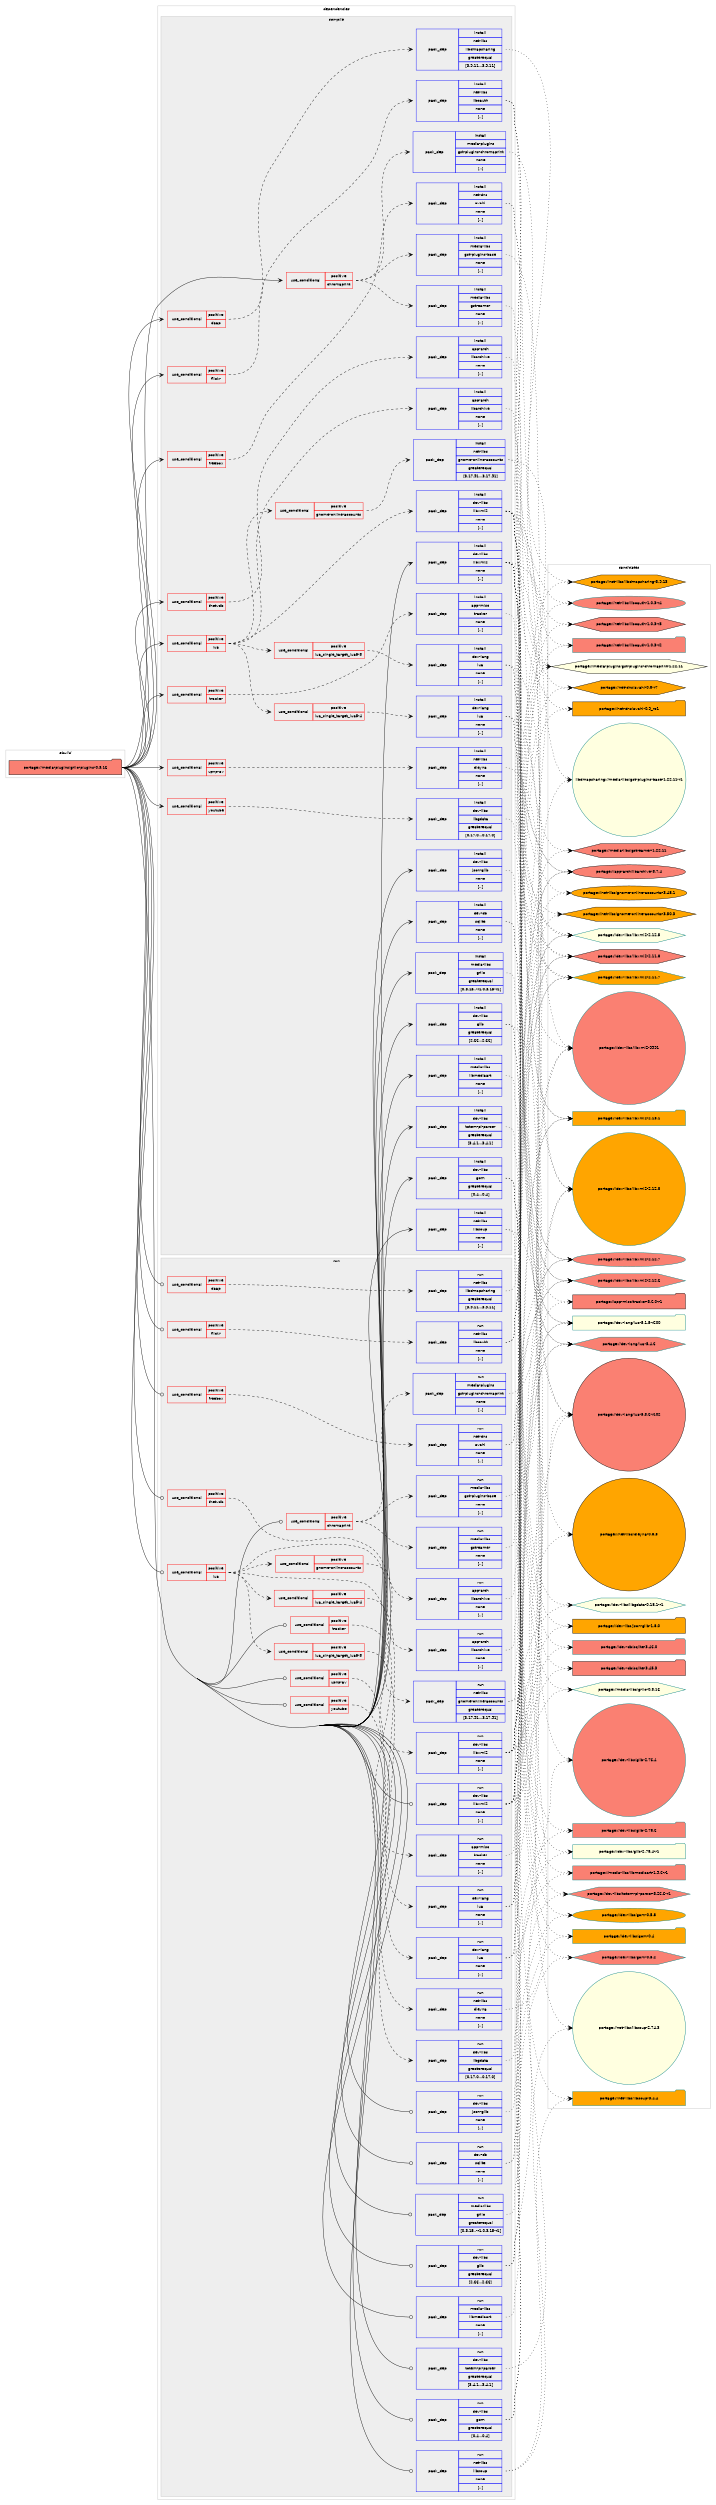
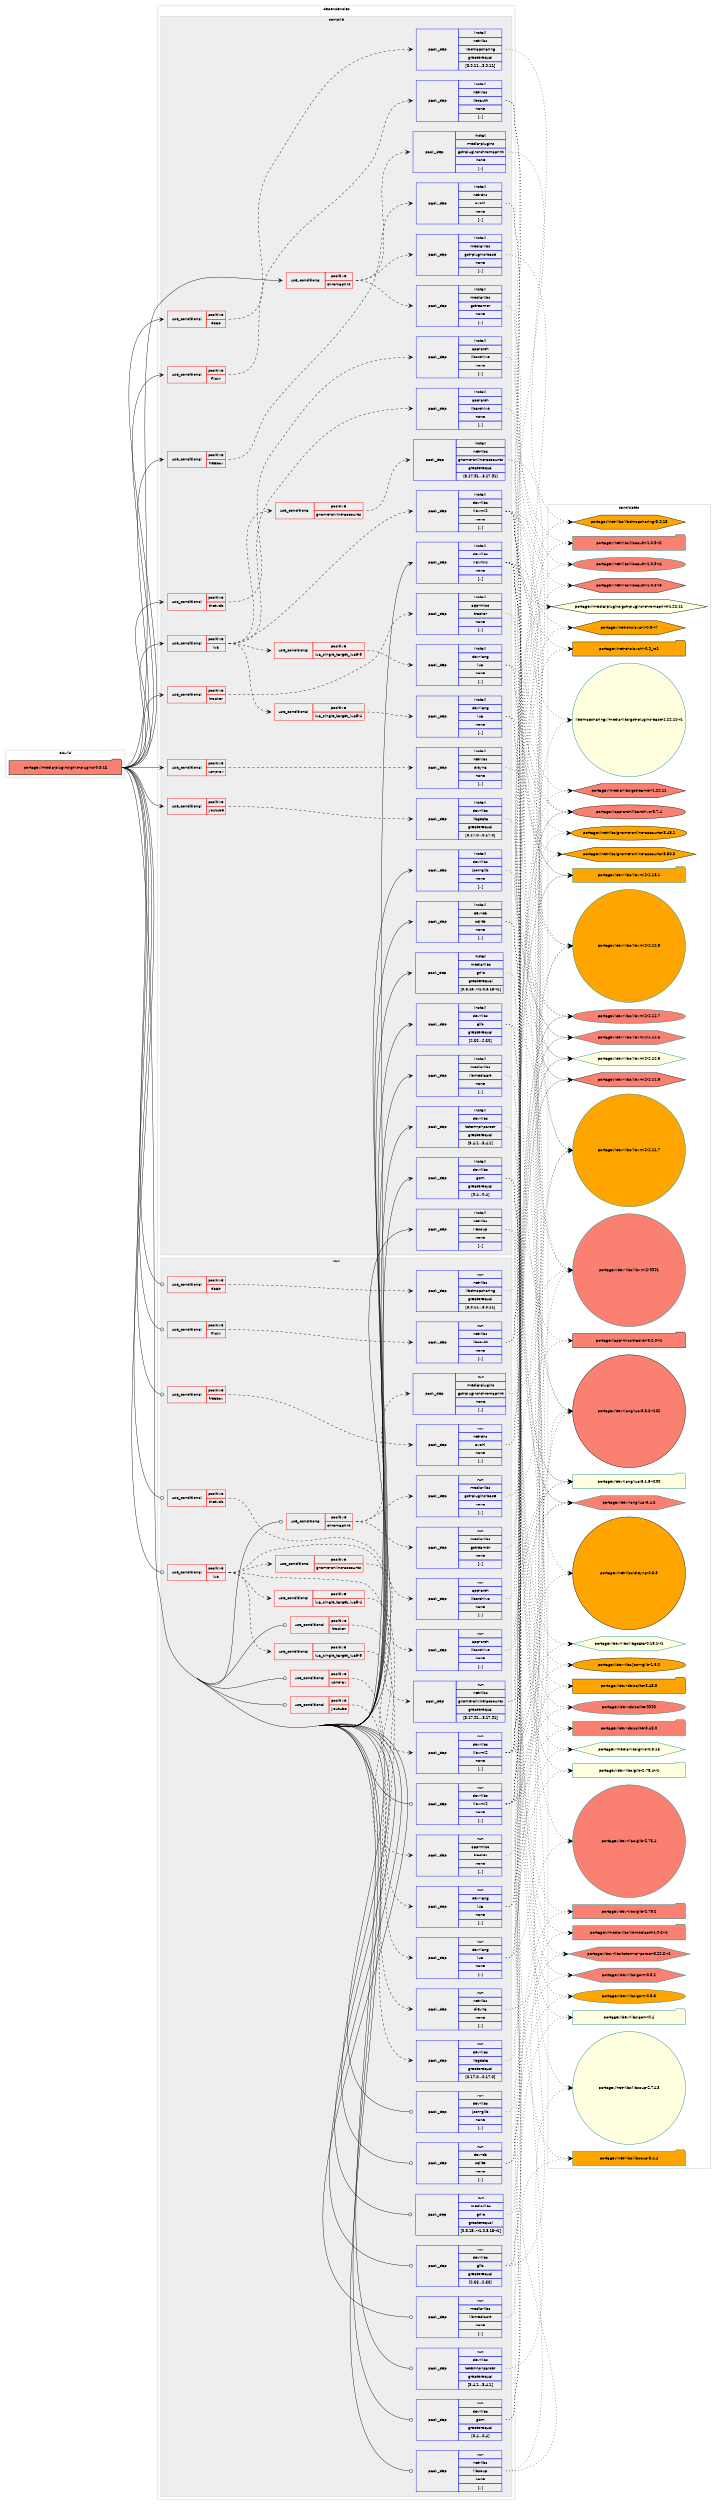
(629, 978) -> (629, 1150)
(629, 1626) -> (629, 1665)
(629, 1668) -> (629, 1686)
none -> (629, 1707)
(629, 1936) -> (629, 2017)
